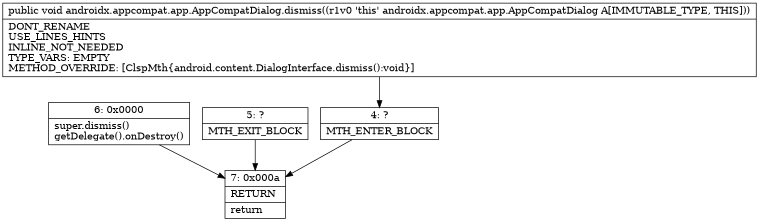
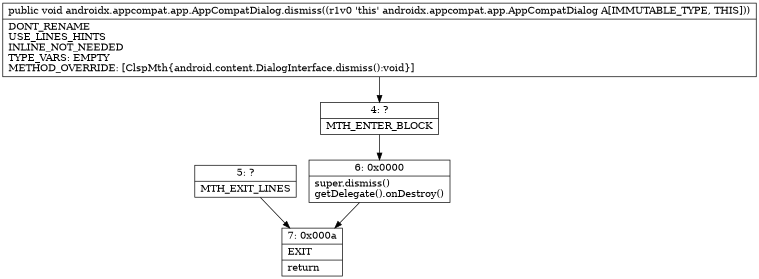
(255, 131) -> (245, 189)
(322, 157) -> (380, 144)
(253, 194) -> (300, 252)
